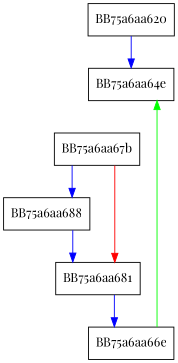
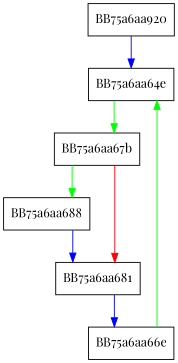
(131, 20) -> (131, 20)
none -> (114, 112)
(72, 177) -> (72, 177)
